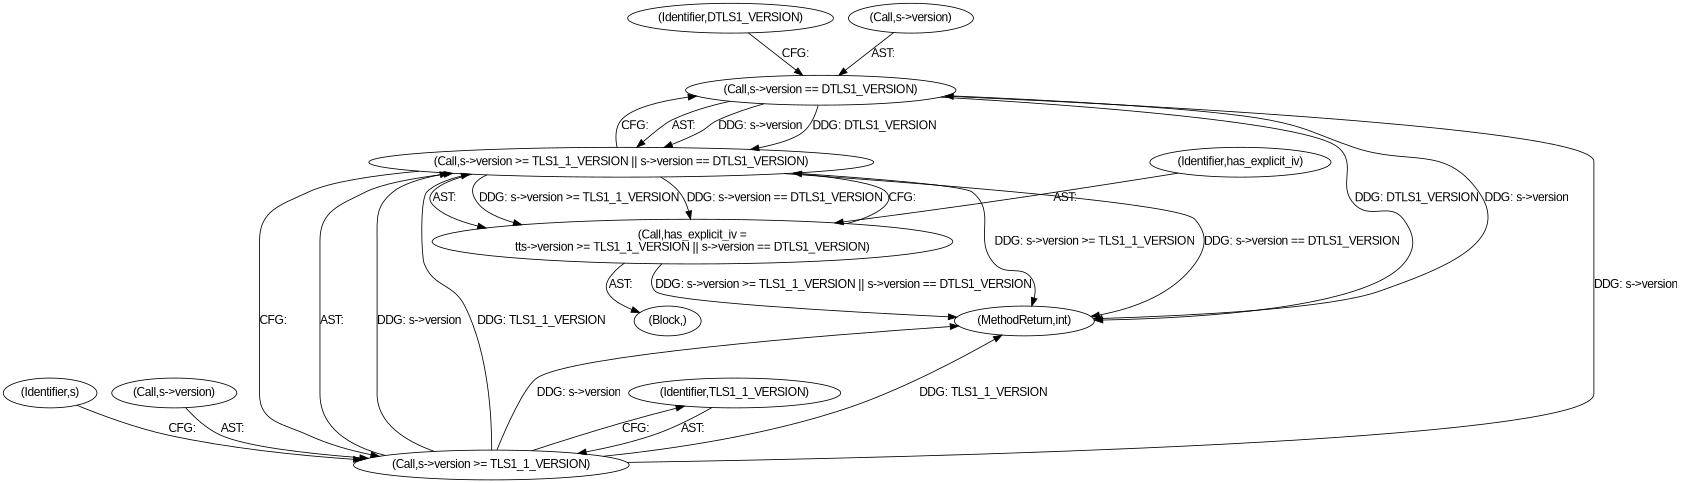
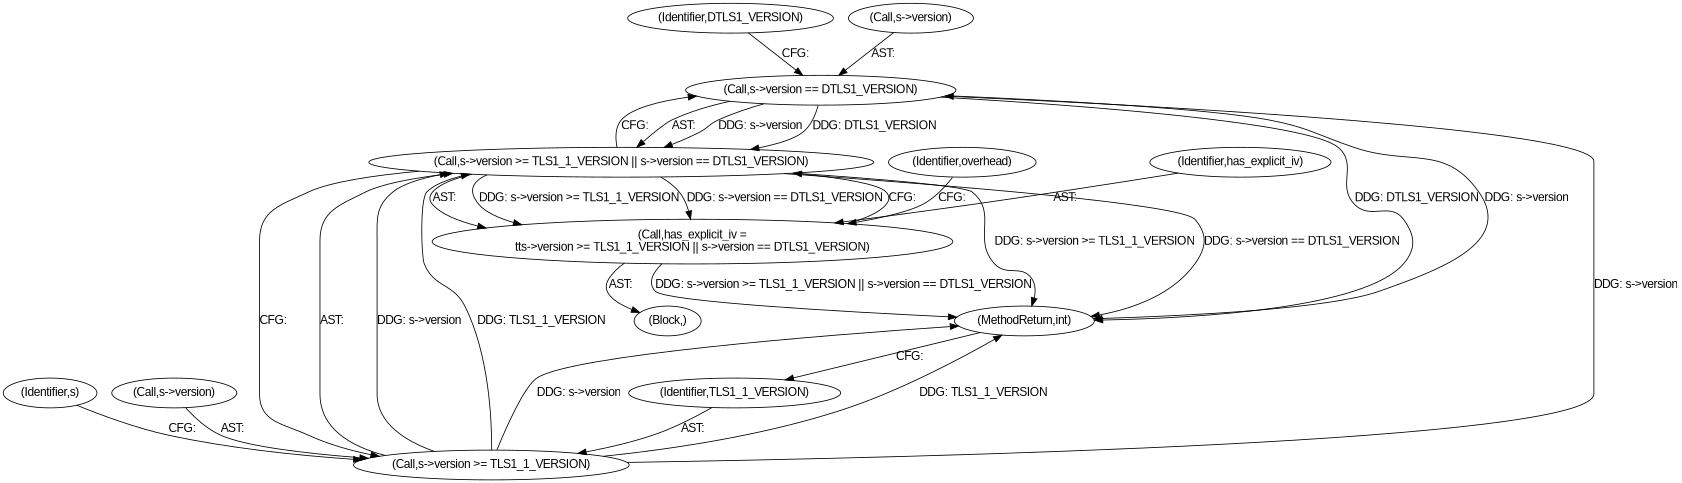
none -> (962, 162)
(604, 428) -> (887, 355)
